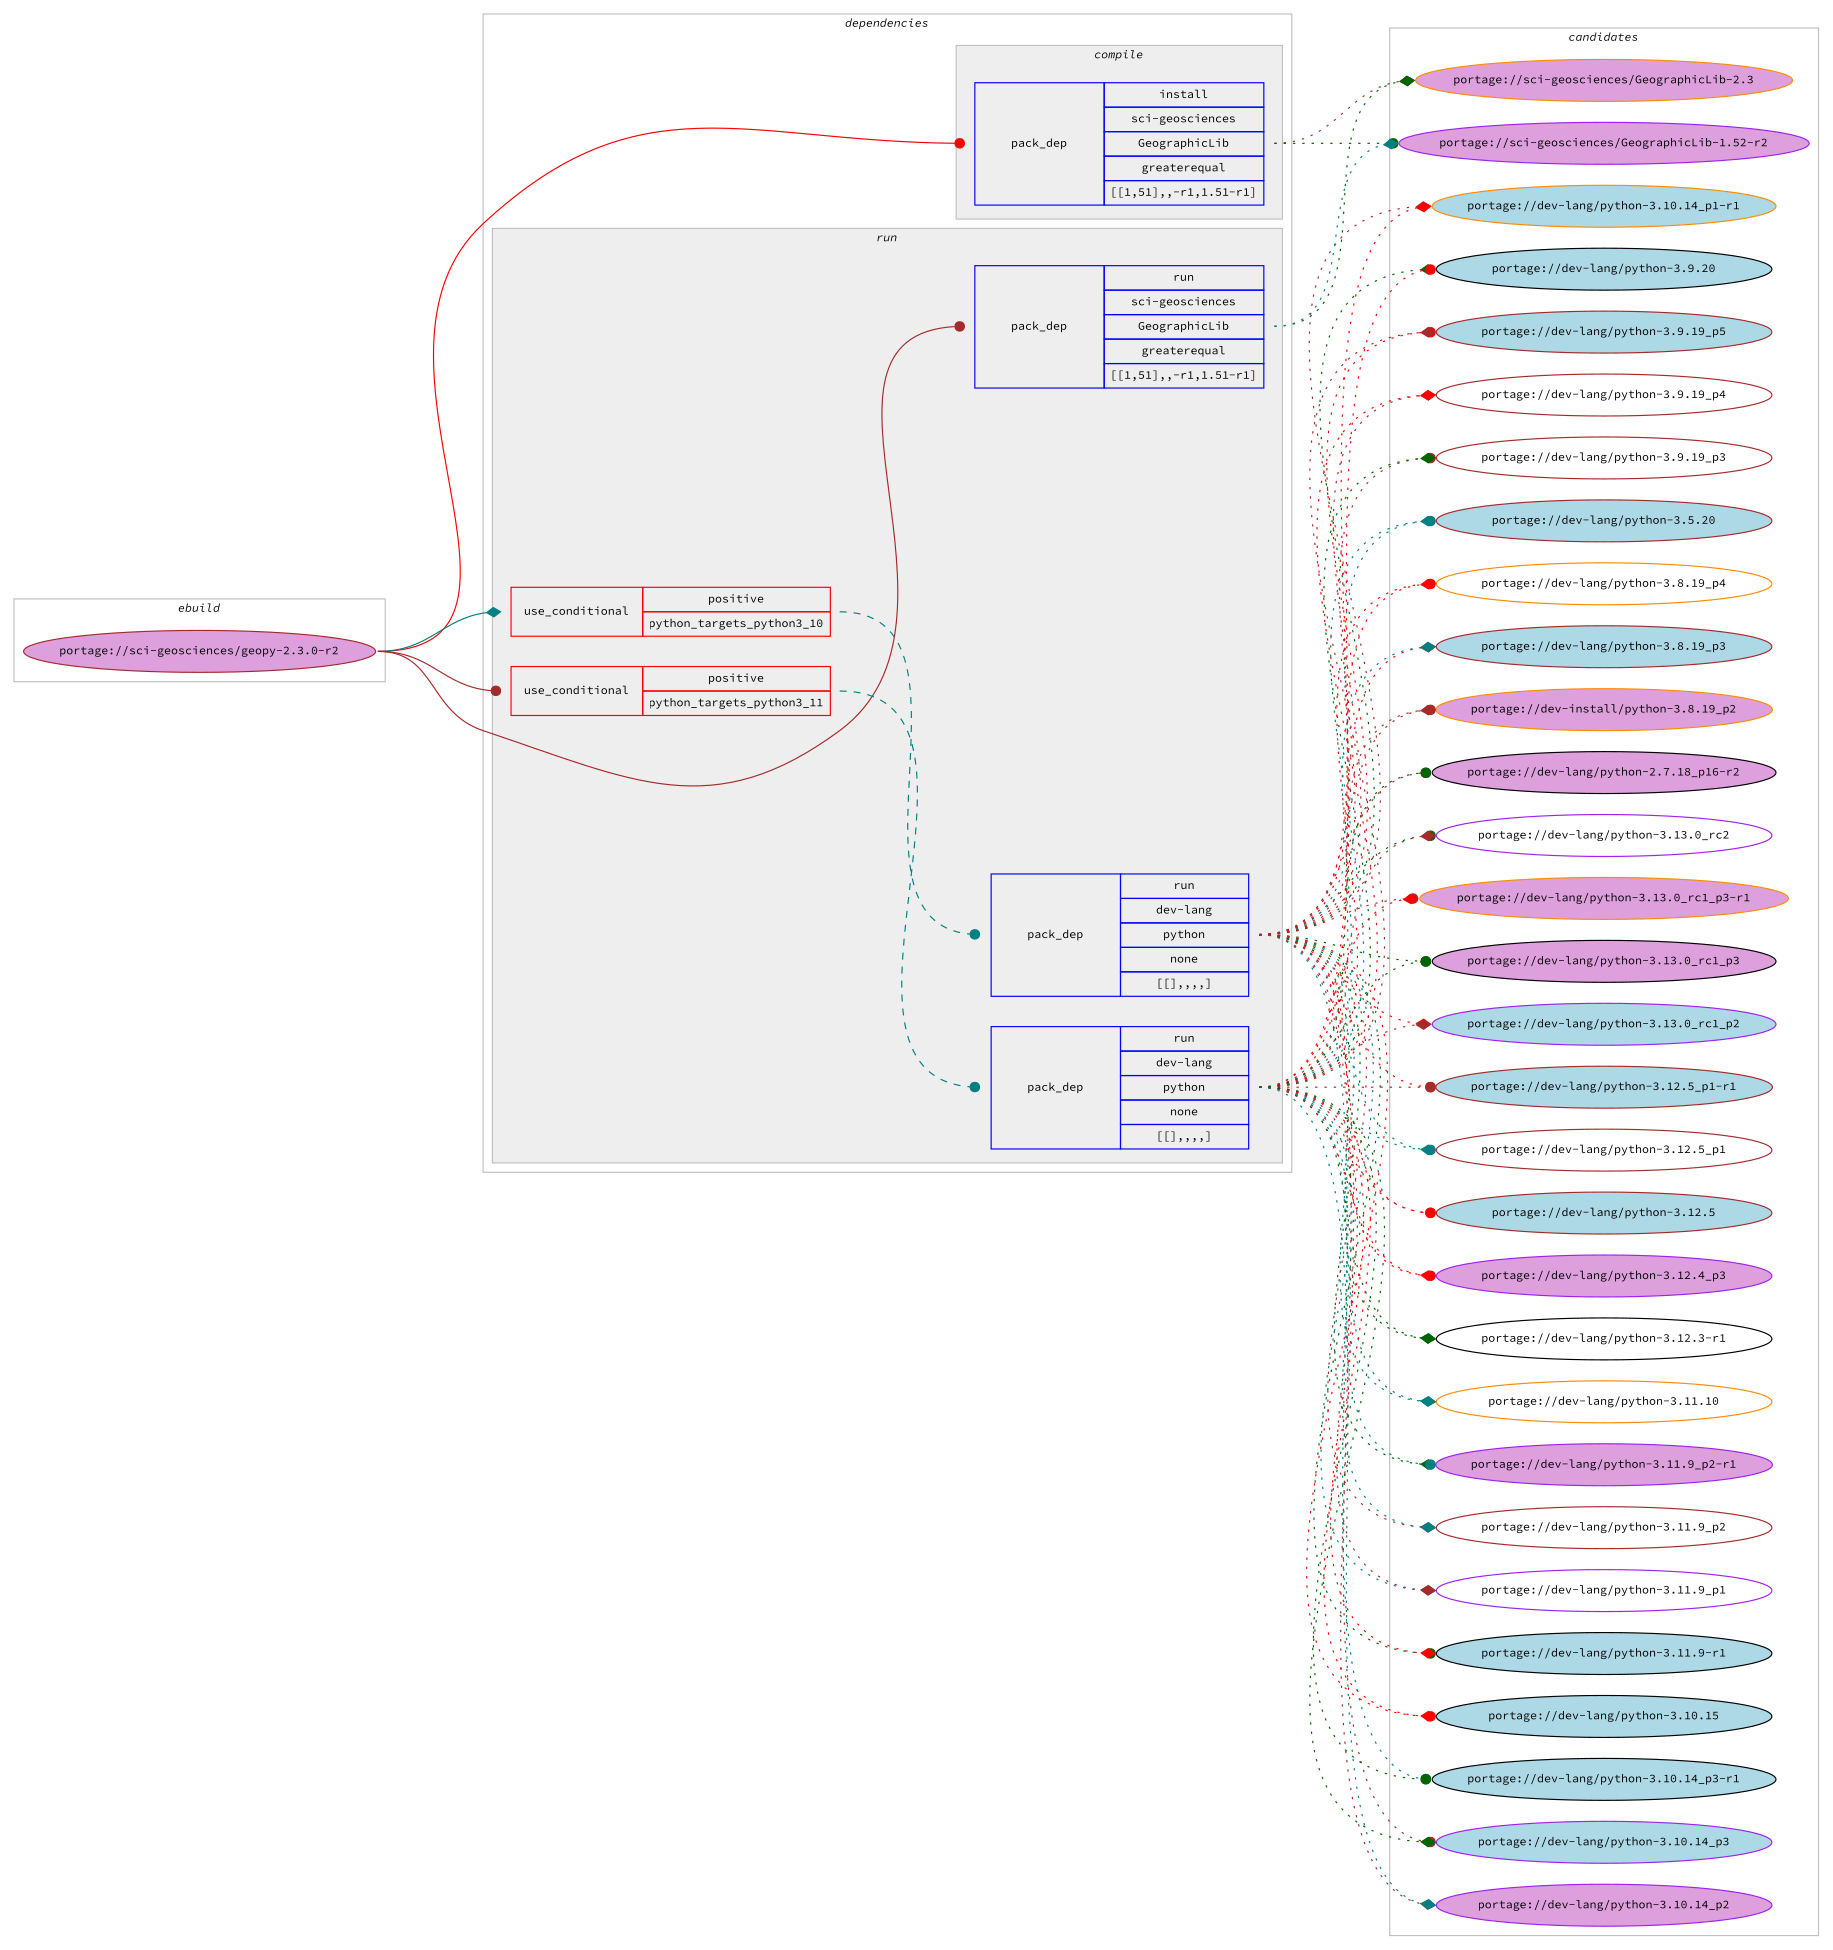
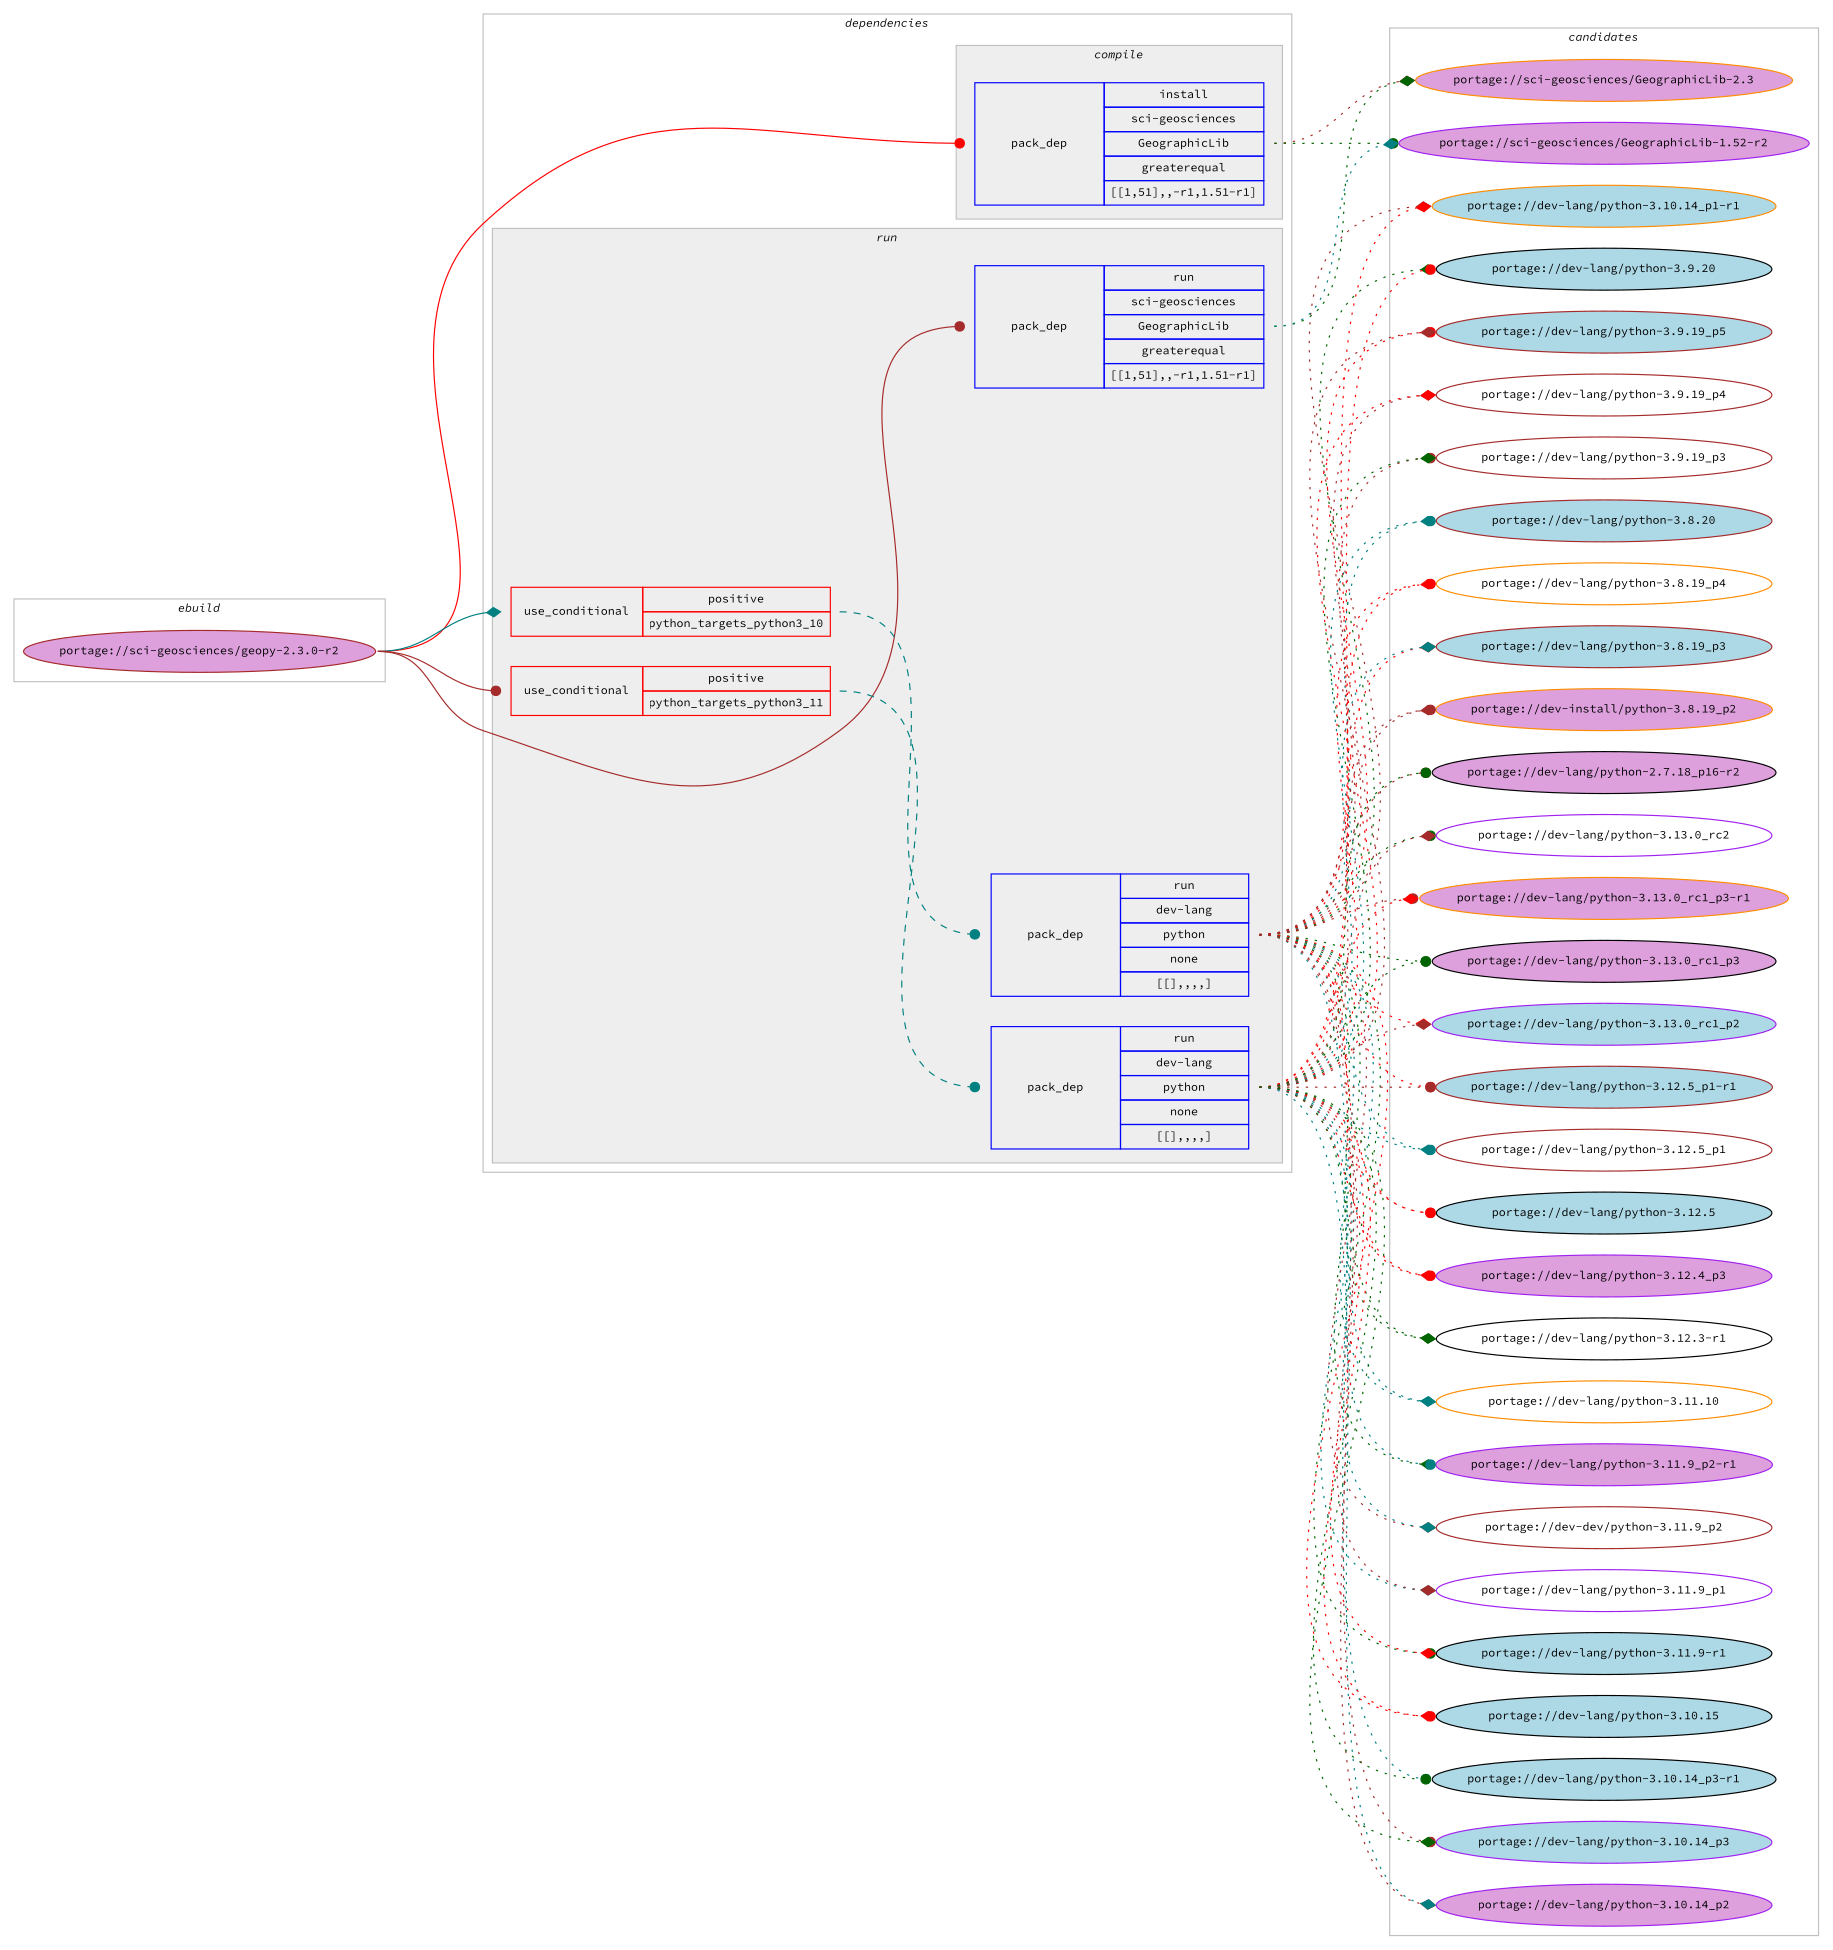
(1604, 521) -> (1604, 521)
(1604, 1213) -> (1604, 1213)
(1604, 1528) -> (1604, 1528)
